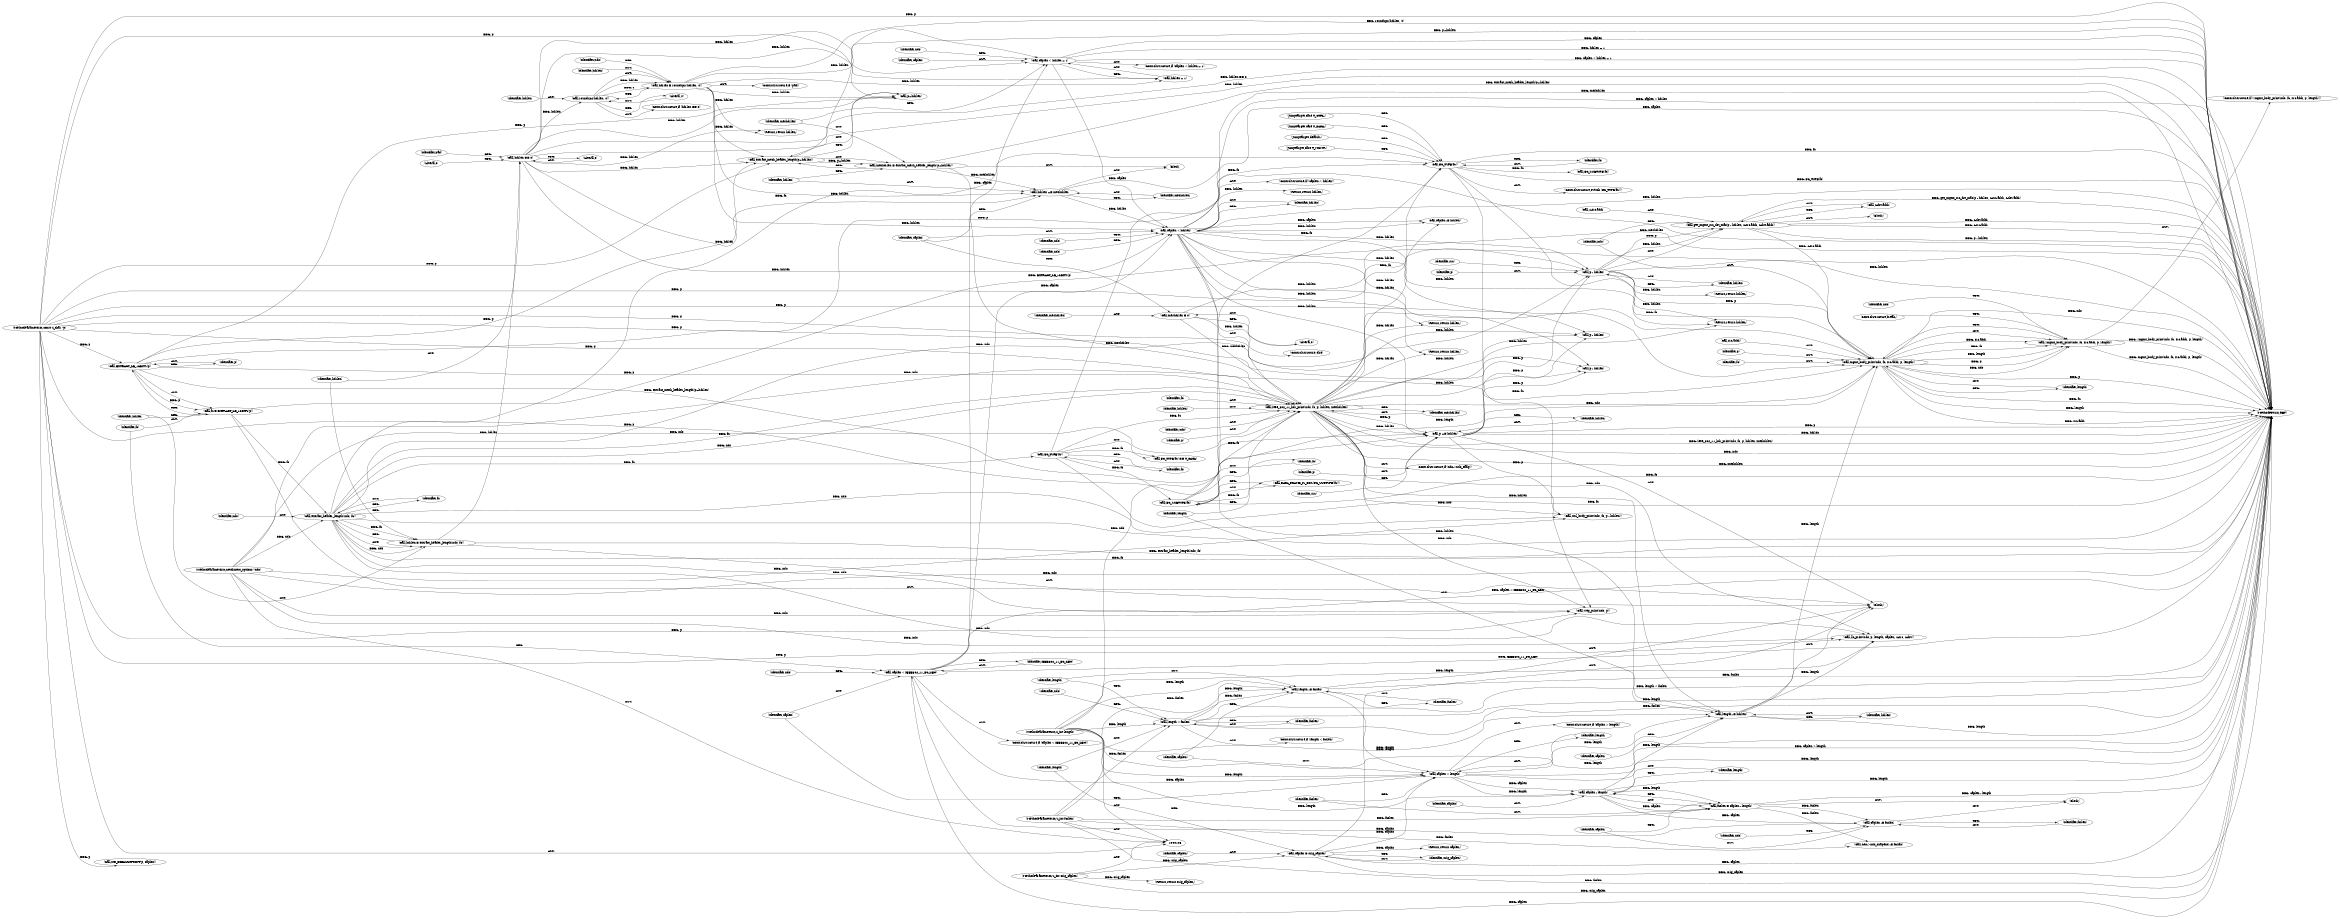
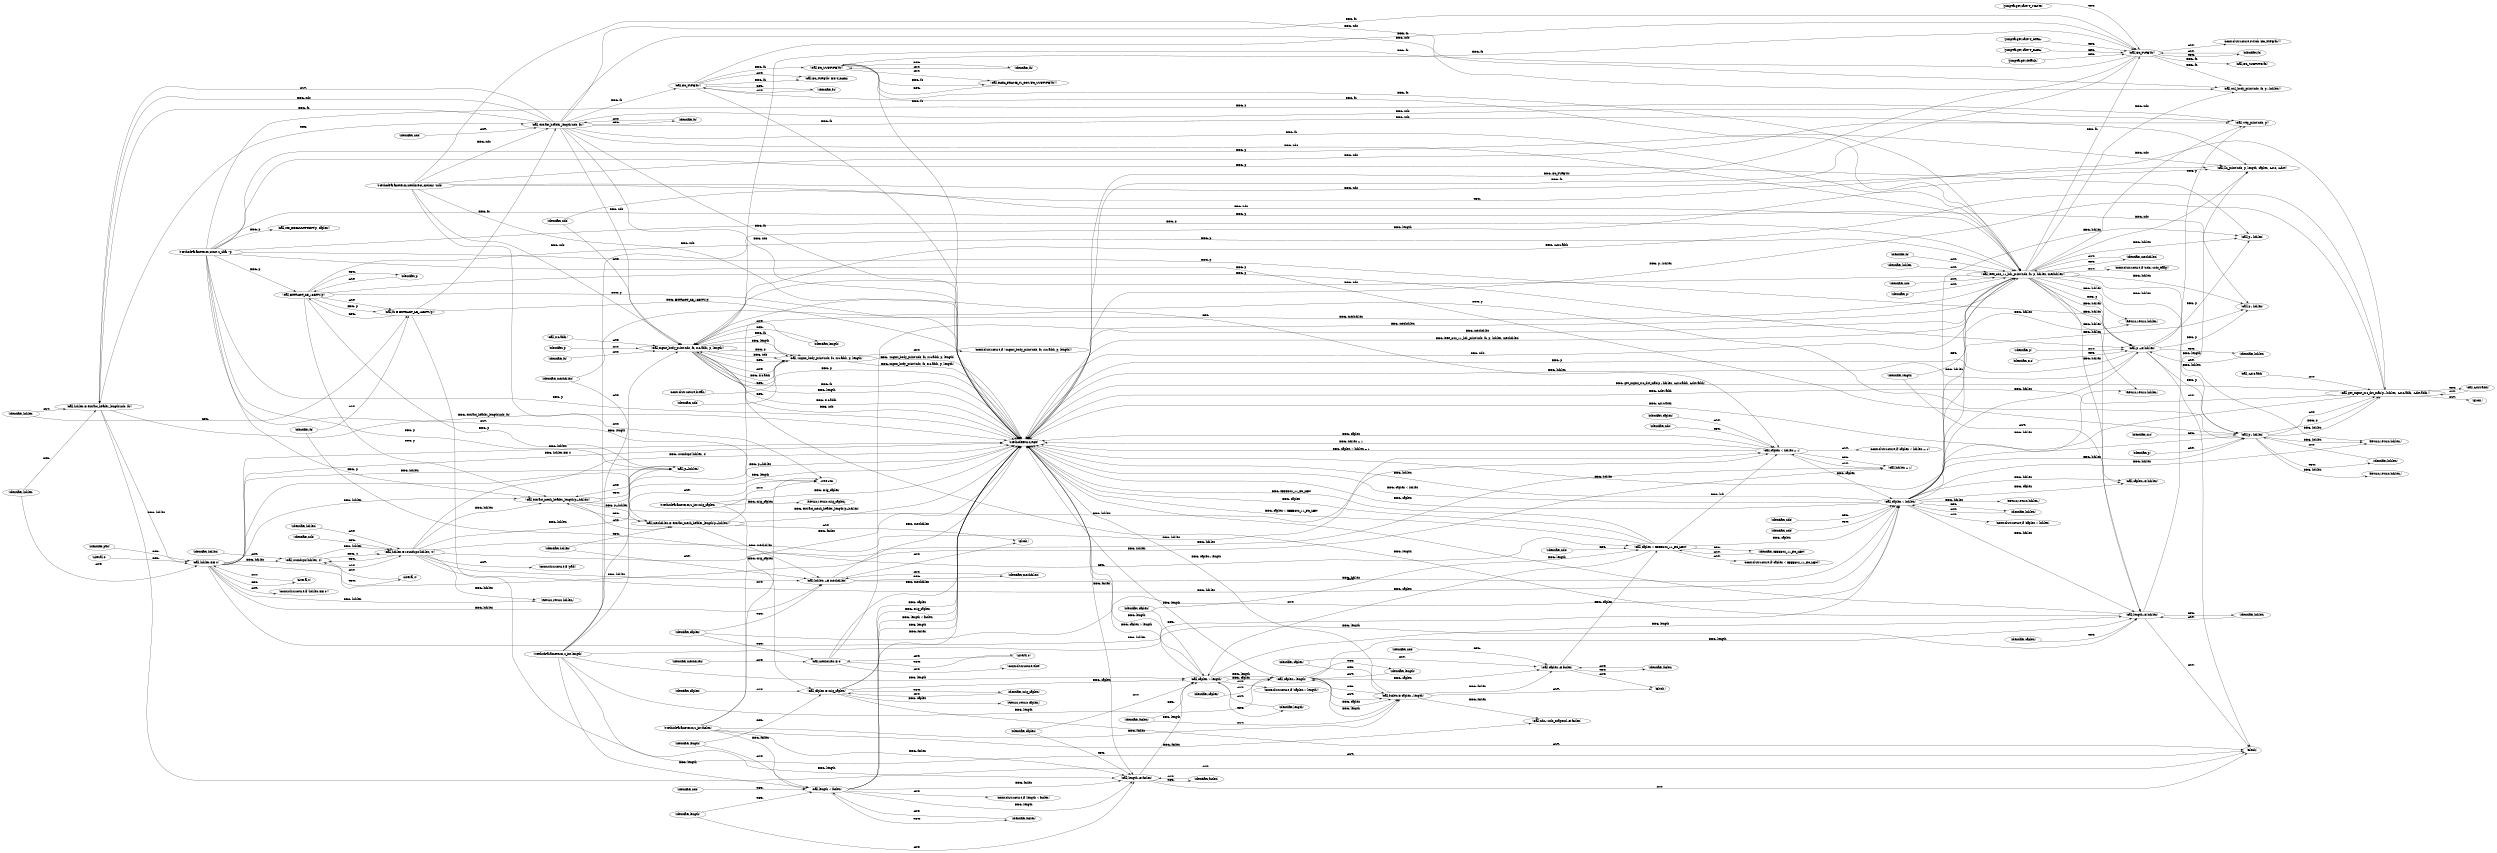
(622, 117) -> (239, 587)
(983, 183) -> (1718, 495)
(963, 307) -> none
(677, 390) -> (1241, 273)
(1893, 676) -> (1095, 603)
